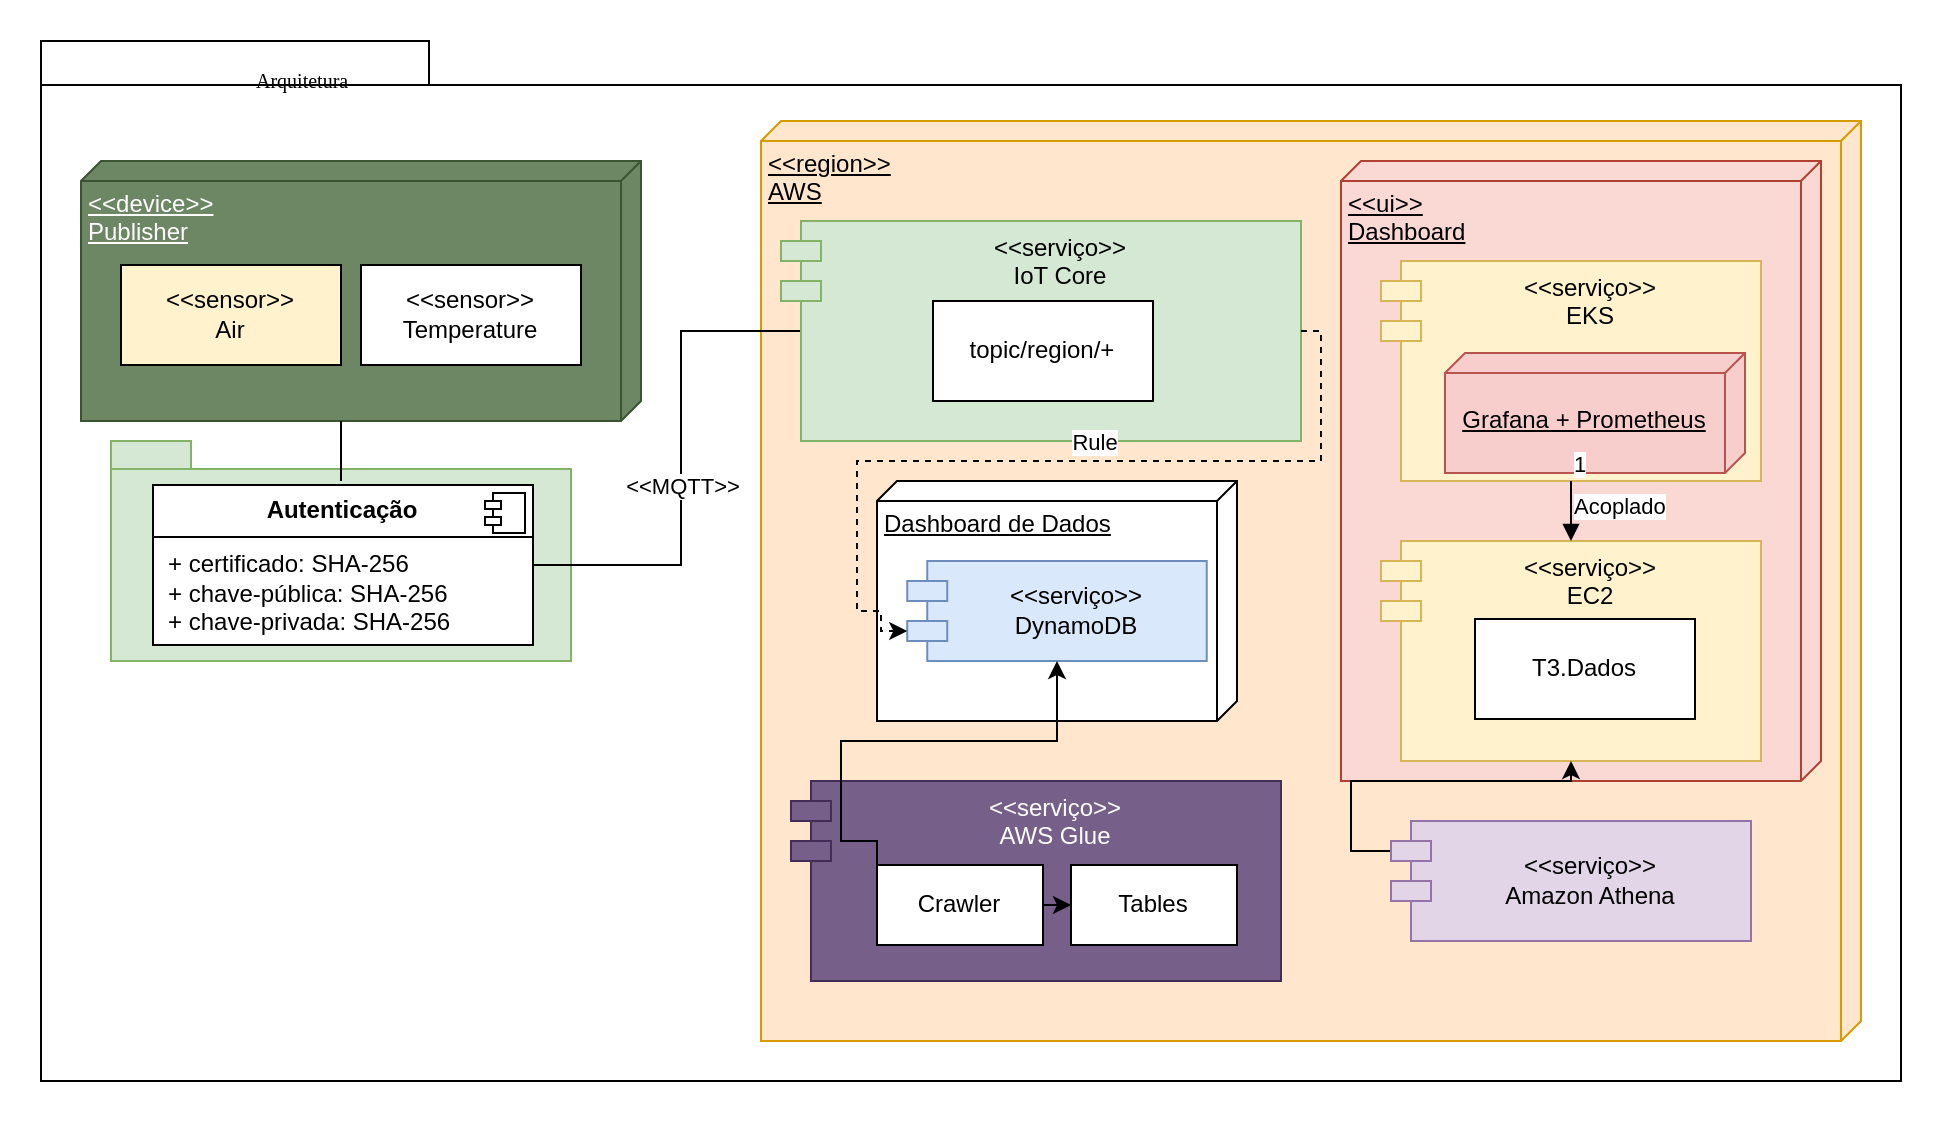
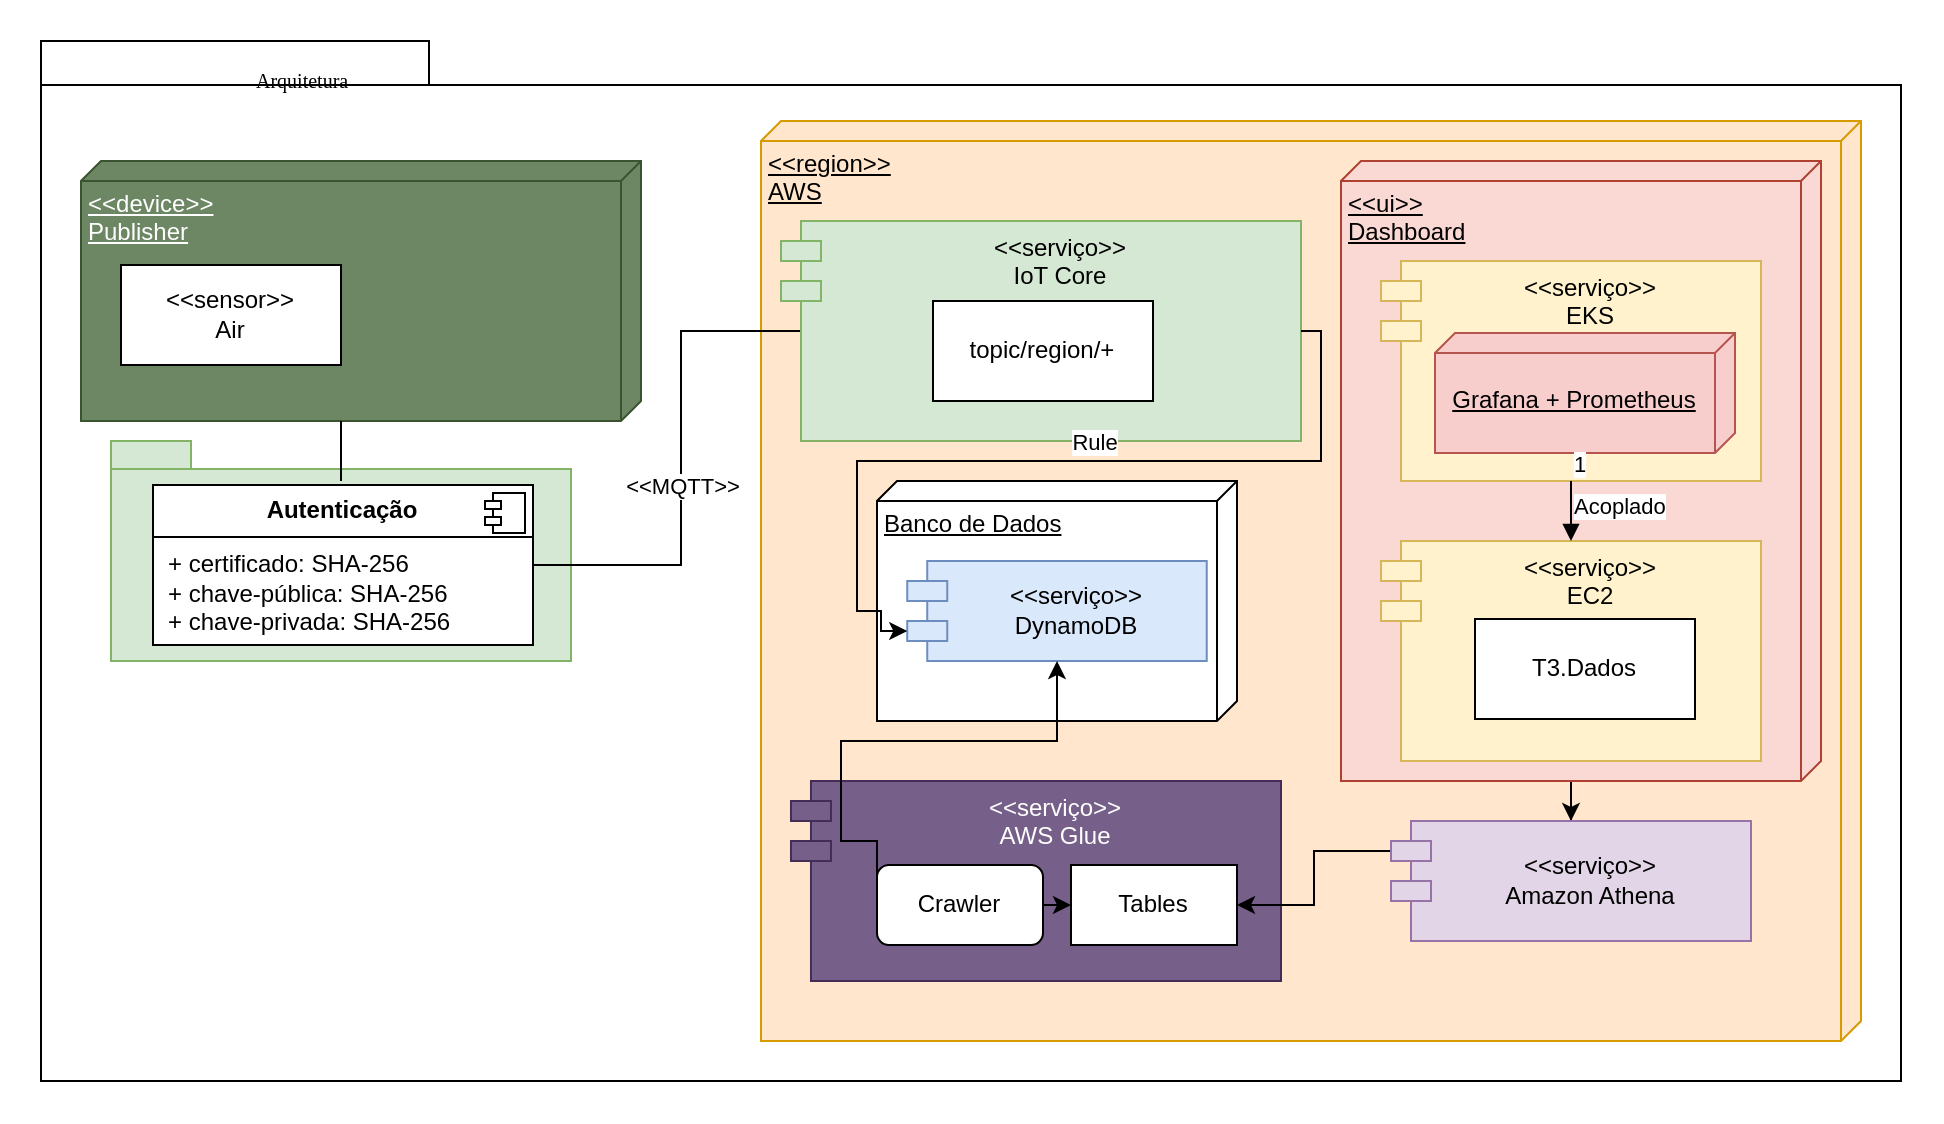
(231, 315) -> (231, 315)
(471, 315) -> none
(1595, 413) -> (1585, 393)
(1080, 461) -> (1080, 461)
(1000, 525) -> (973, 525)
(1428, 781) -> (1314, 890)
none -> (1571, 821)
(960, 905) -> (960, 905)
